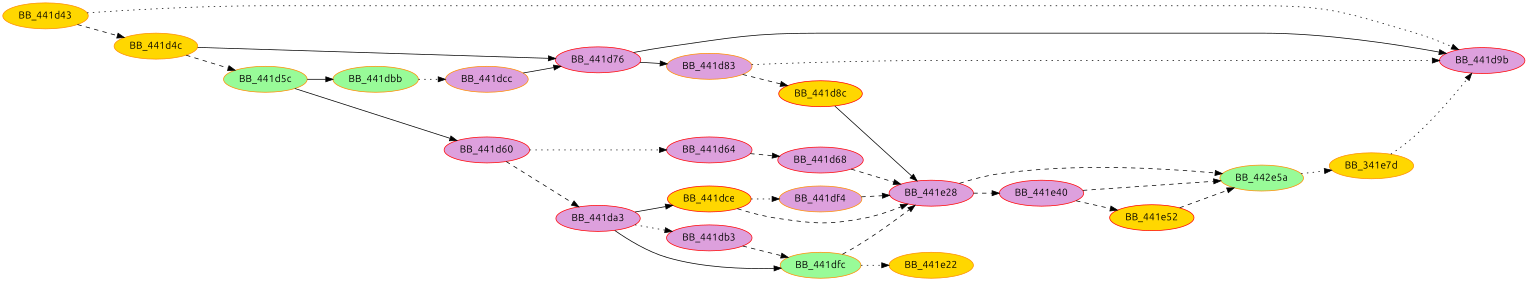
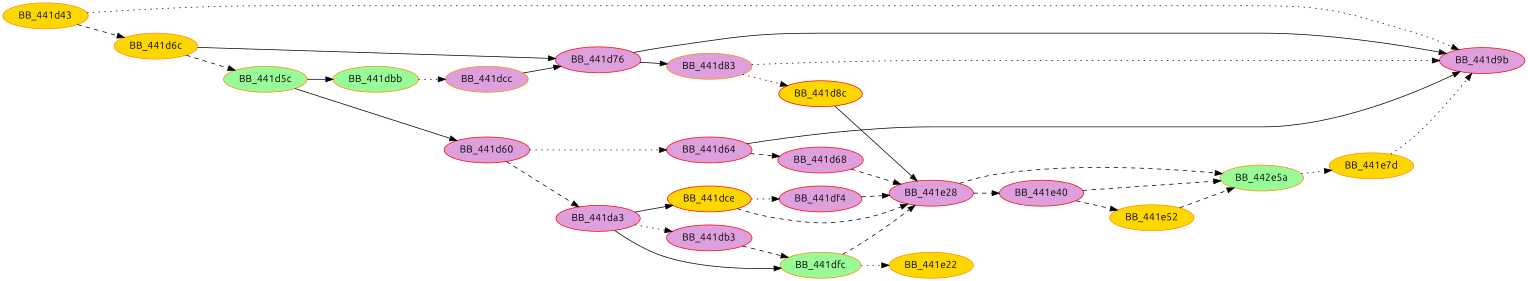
(156, 46) -> (156, 46)
(762, 79) -> (762, 79)
none -> (1104, 127)
(1371, 166) -> (1371, 166)
(821, 199) -> (821, 199)
(1152, 218) -> (1152, 218)
